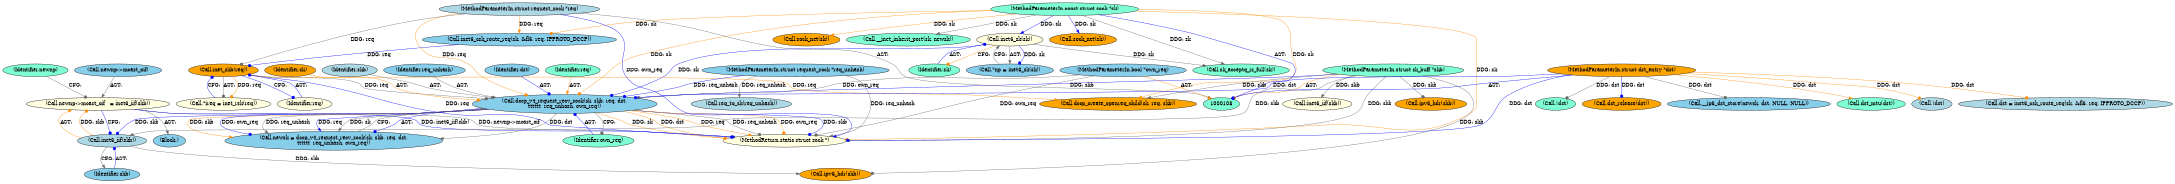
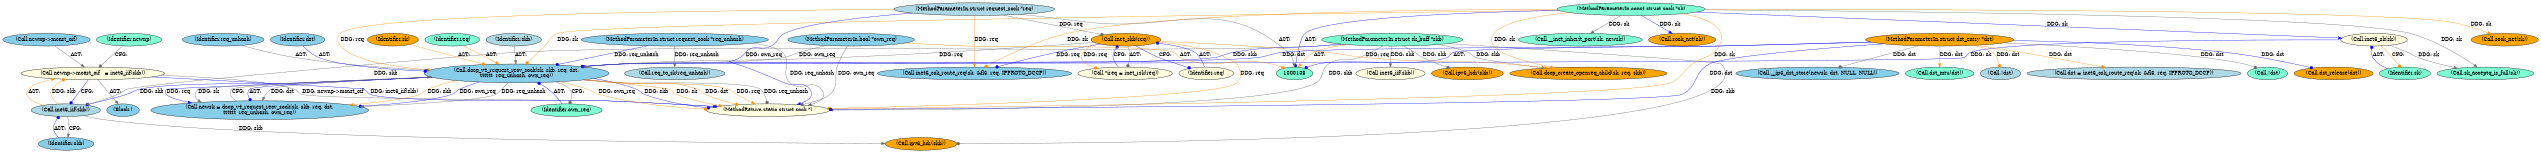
(354, 54) -> (1049, 54)
(1010, 70) -> none
(489, 115) -> (1086, 99)
